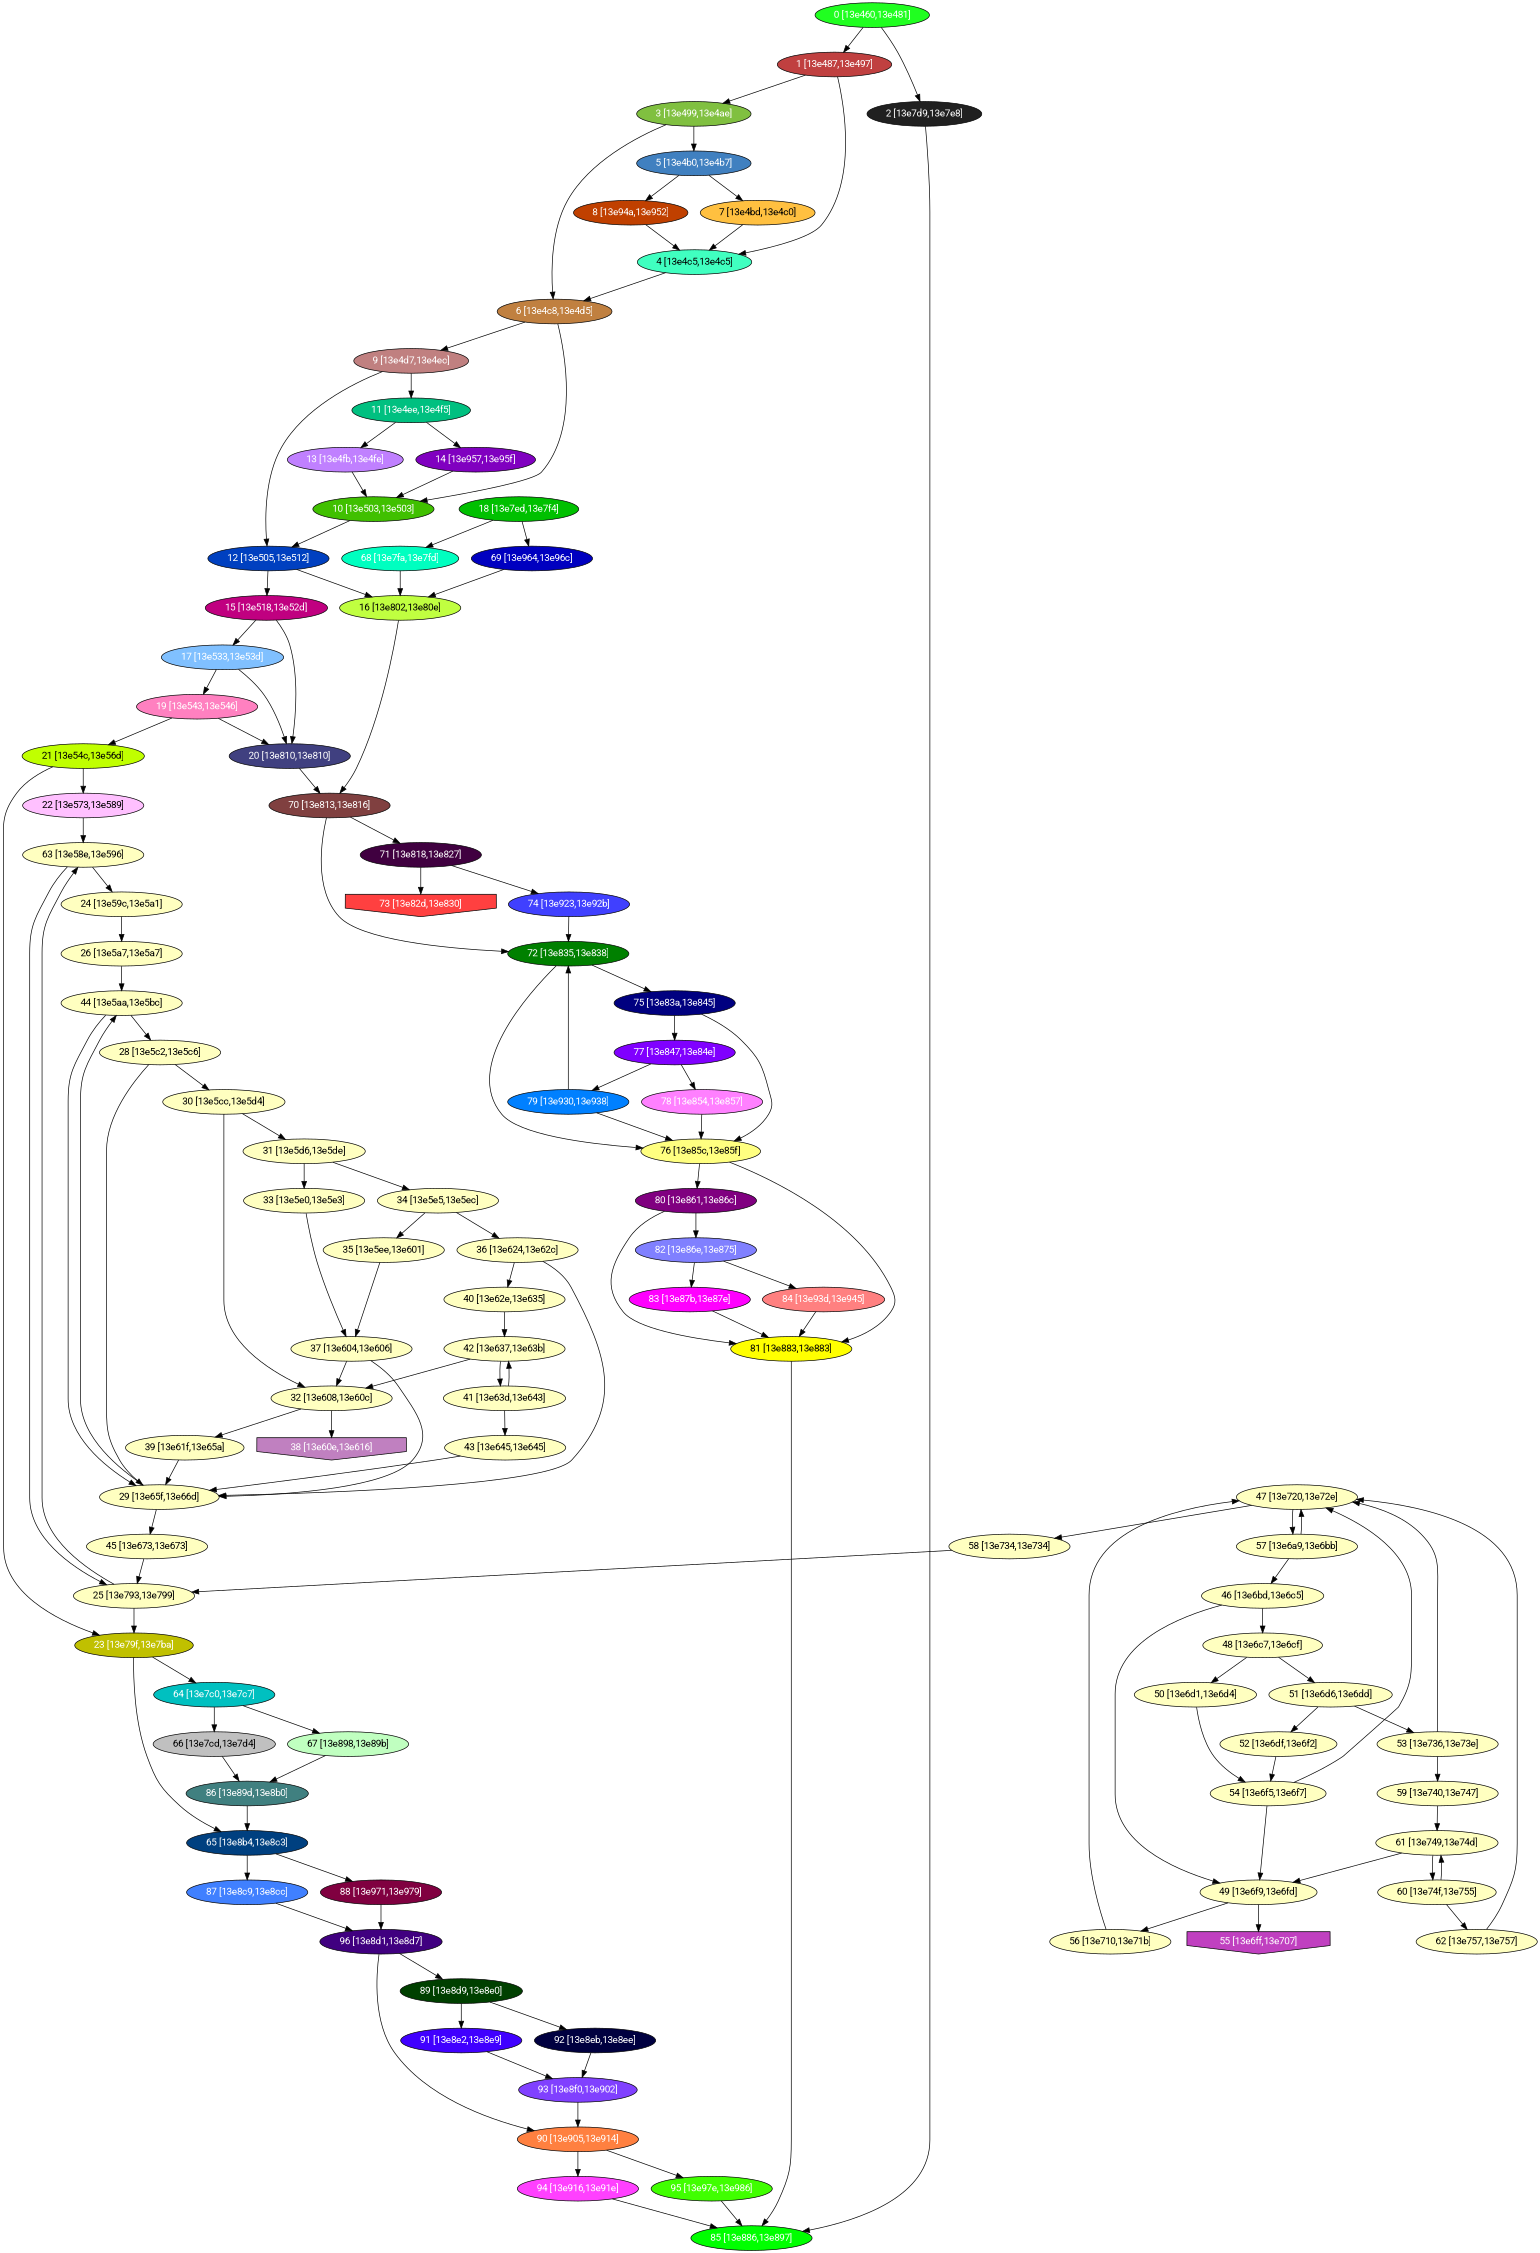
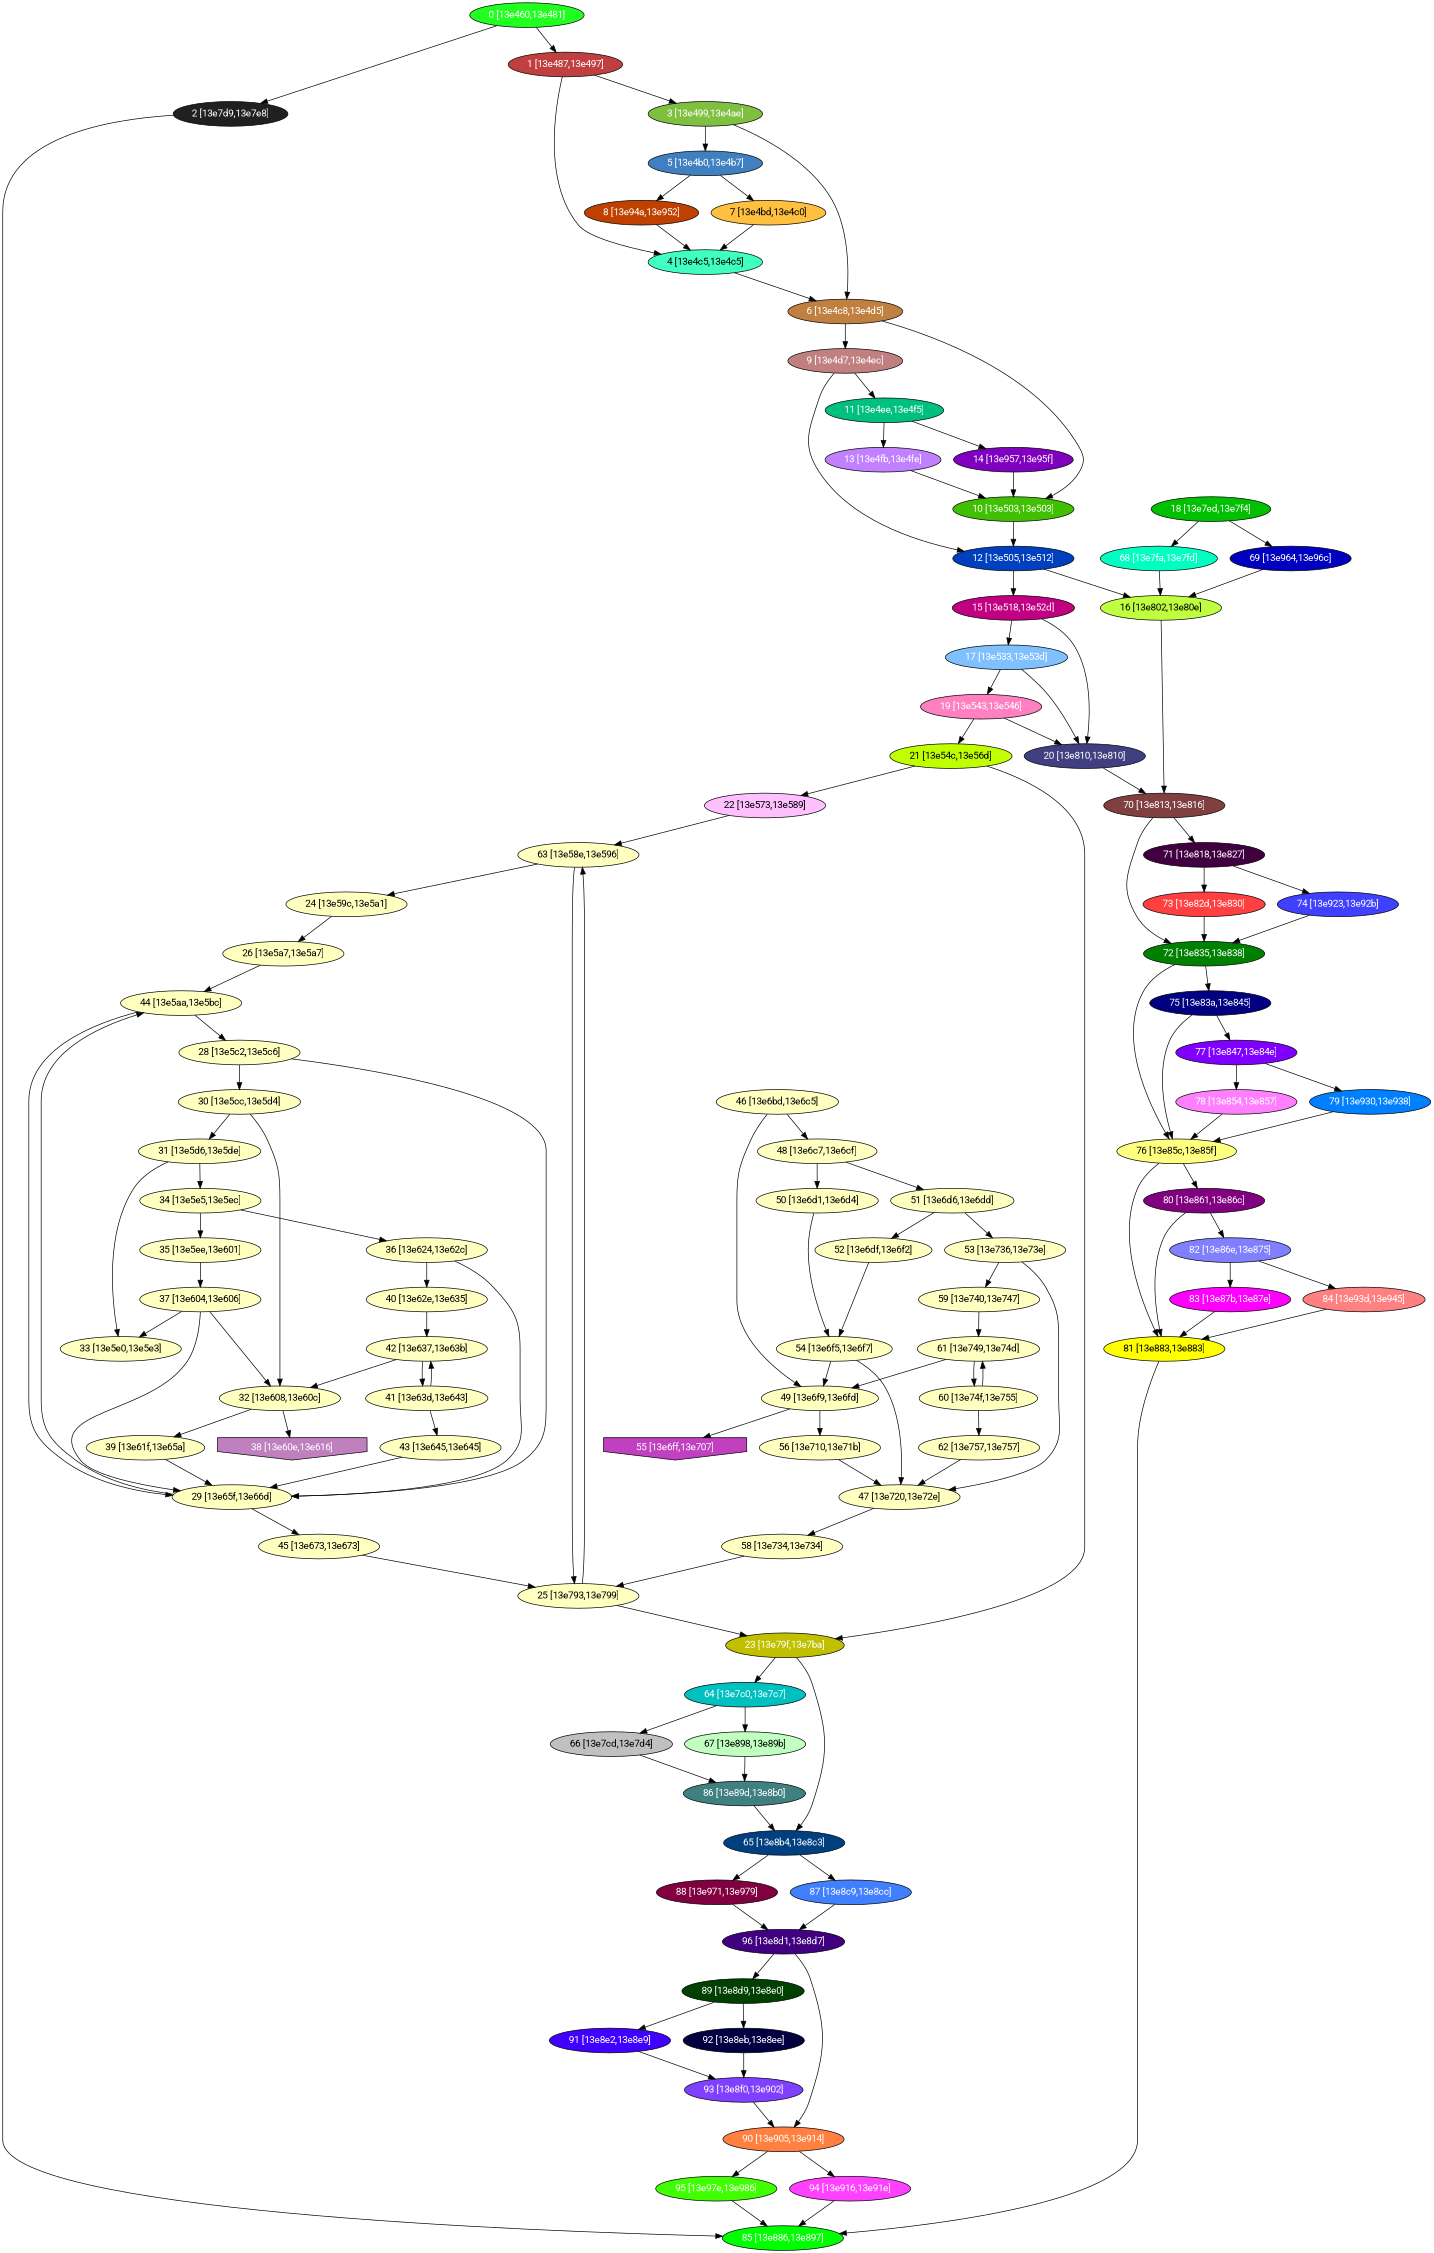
(421, 904) -> (1204, 904)
(568, 1031) -> (1204, 926)
(321, 1273) -> (164, 1322)
(1297, 1546) -> none
